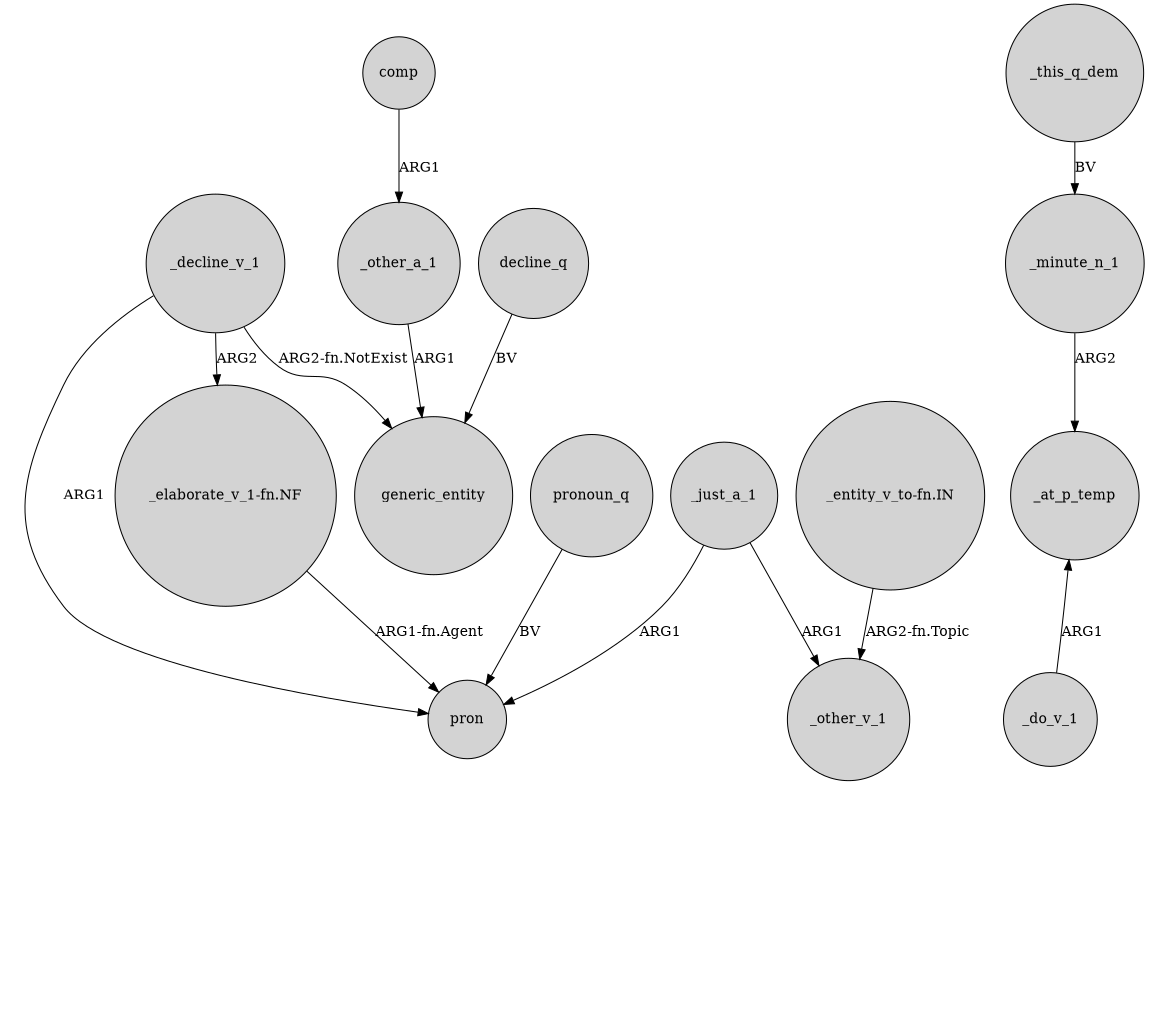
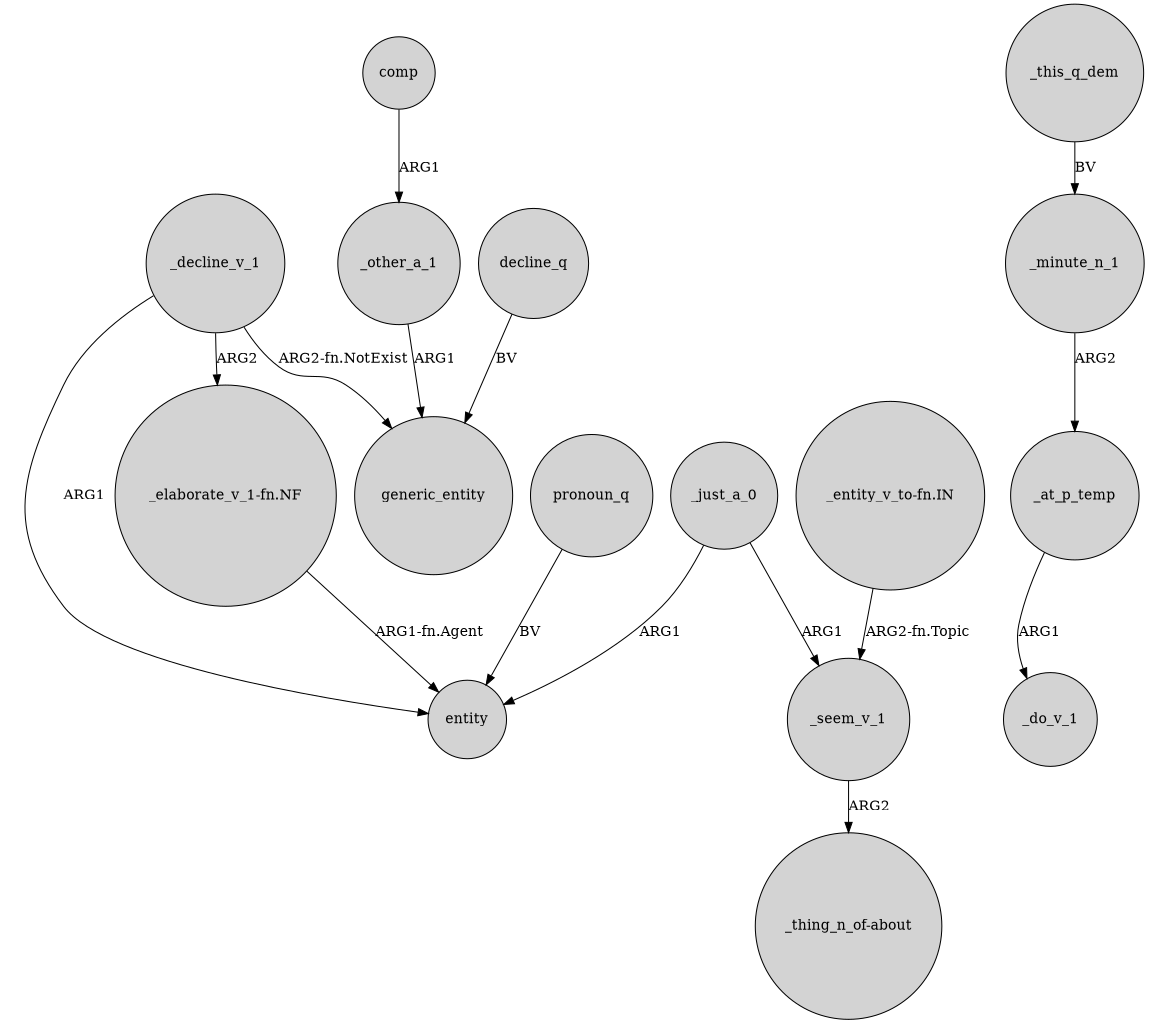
(724, 496) -> (724, 496)
(1063, 622) -> (1023, 609)
(467, 719) -> (467, 719)
(849, 719) -> (849, 719)
none -> (849, 926)
